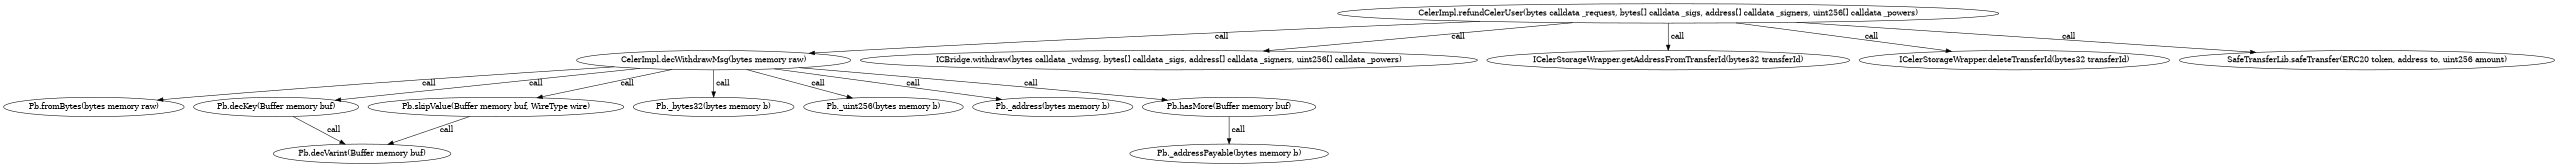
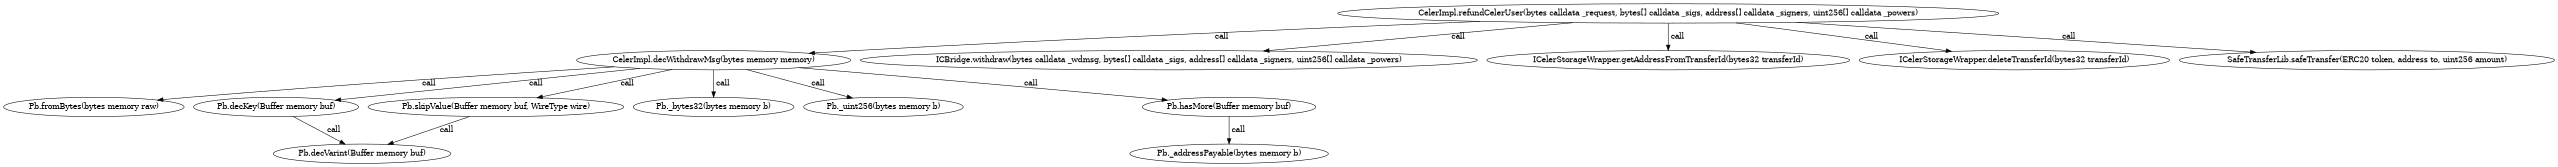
(714, 60) -> (714, 60)
(1053, 107) -> none
